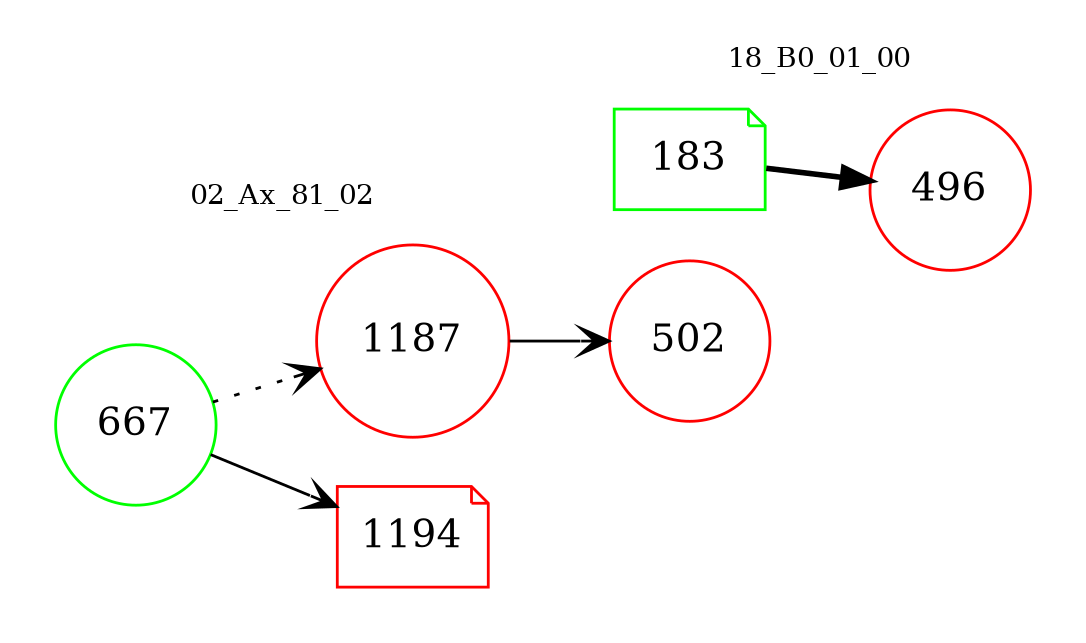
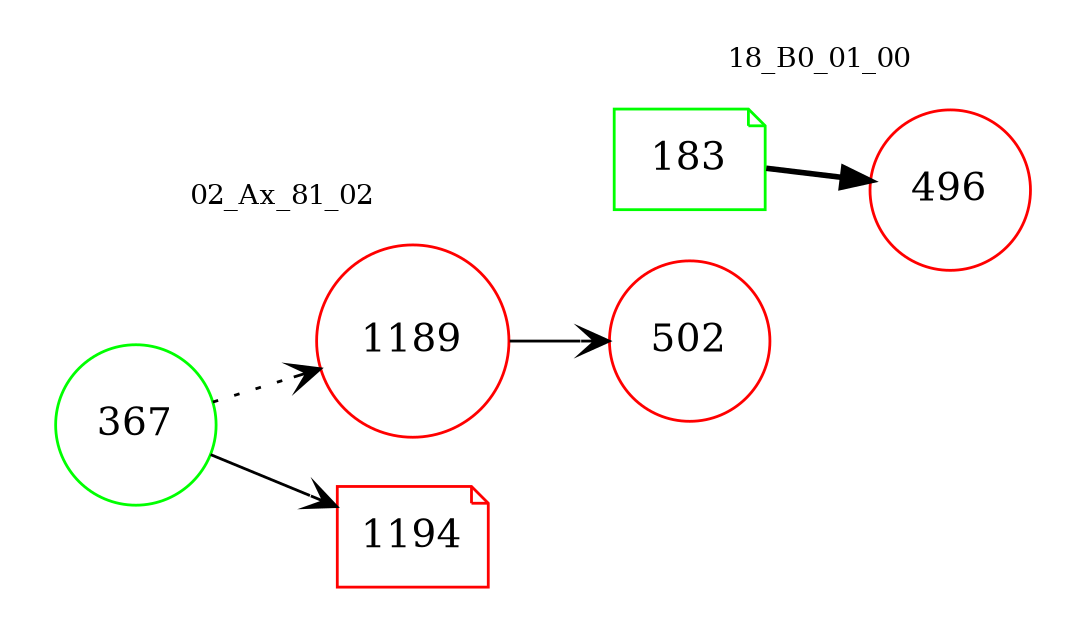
(413, 341) -> (413, 341)
(136, 425) -> (136, 425)
